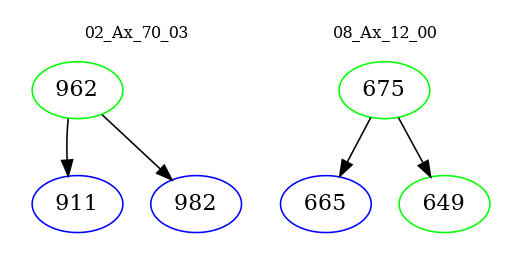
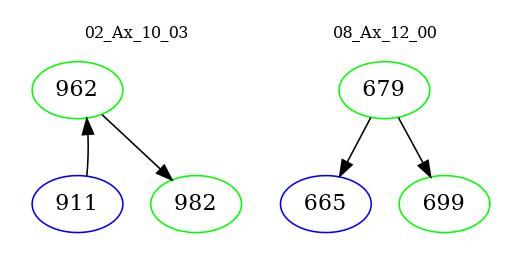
(137, 34) -> (137, 34)
(384, 90) -> (384, 90)
(67, 139) -> (88, 155)
(196, 204) -> (196, 204)
(445, 204) -> (445, 204)
